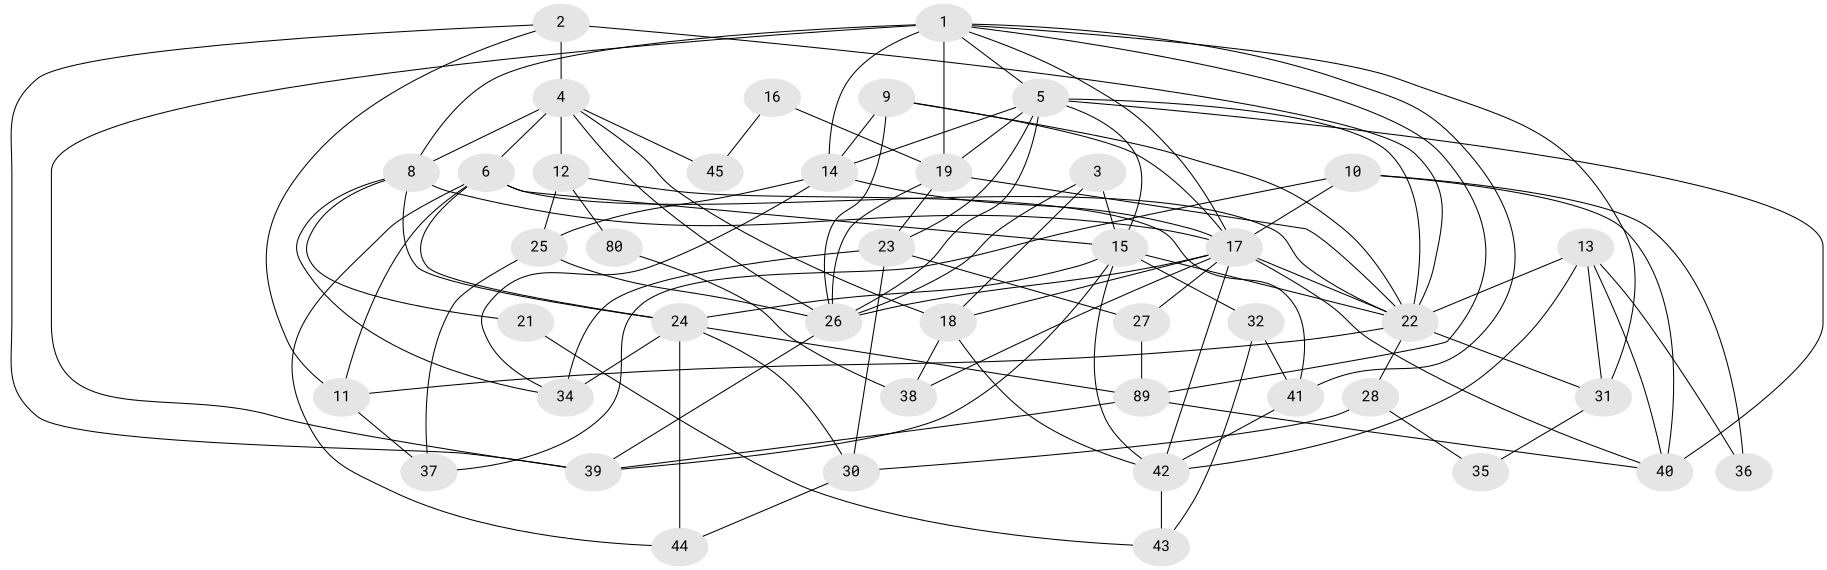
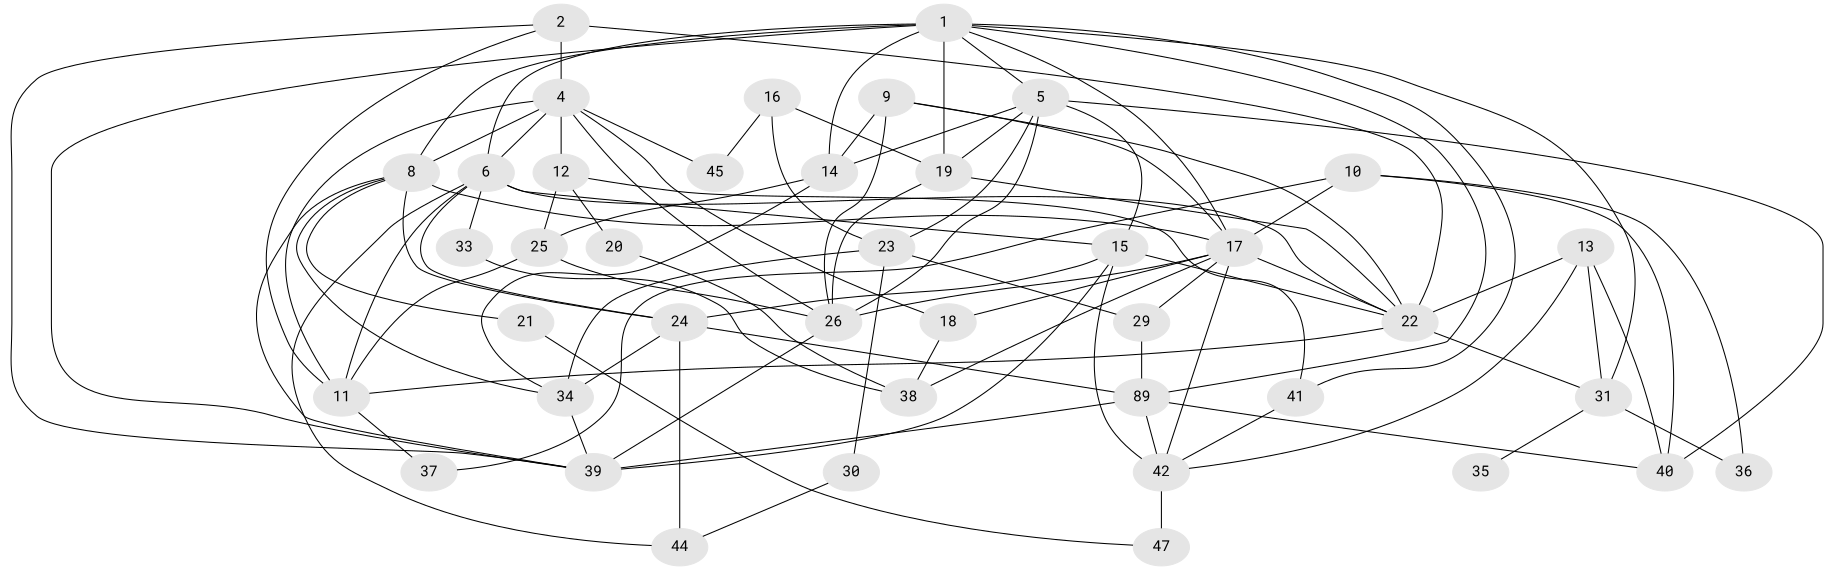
none -> (674, 38)
(1369, 140) -> none
(1098, 173) -> none
none -> (329, 180)
(1034, 205) -> none
(915, 210) -> (784, 176)
none -> (464, 248)
(614, 248) -> (614, 248)
(1142, 322) -> (1142, 322)
(1256, 322) -> none
(438, 339) -> (424, 297)
(1665, 347) -> (1679, 437)
(1439, 378) -> none
(784, 381) -> none
none -> (289, 397)
(1370, 397) -> none
(1040, 422) -> (1151, 435)
none -> (581, 440)
(1161, 547) -> (1161, 547)
